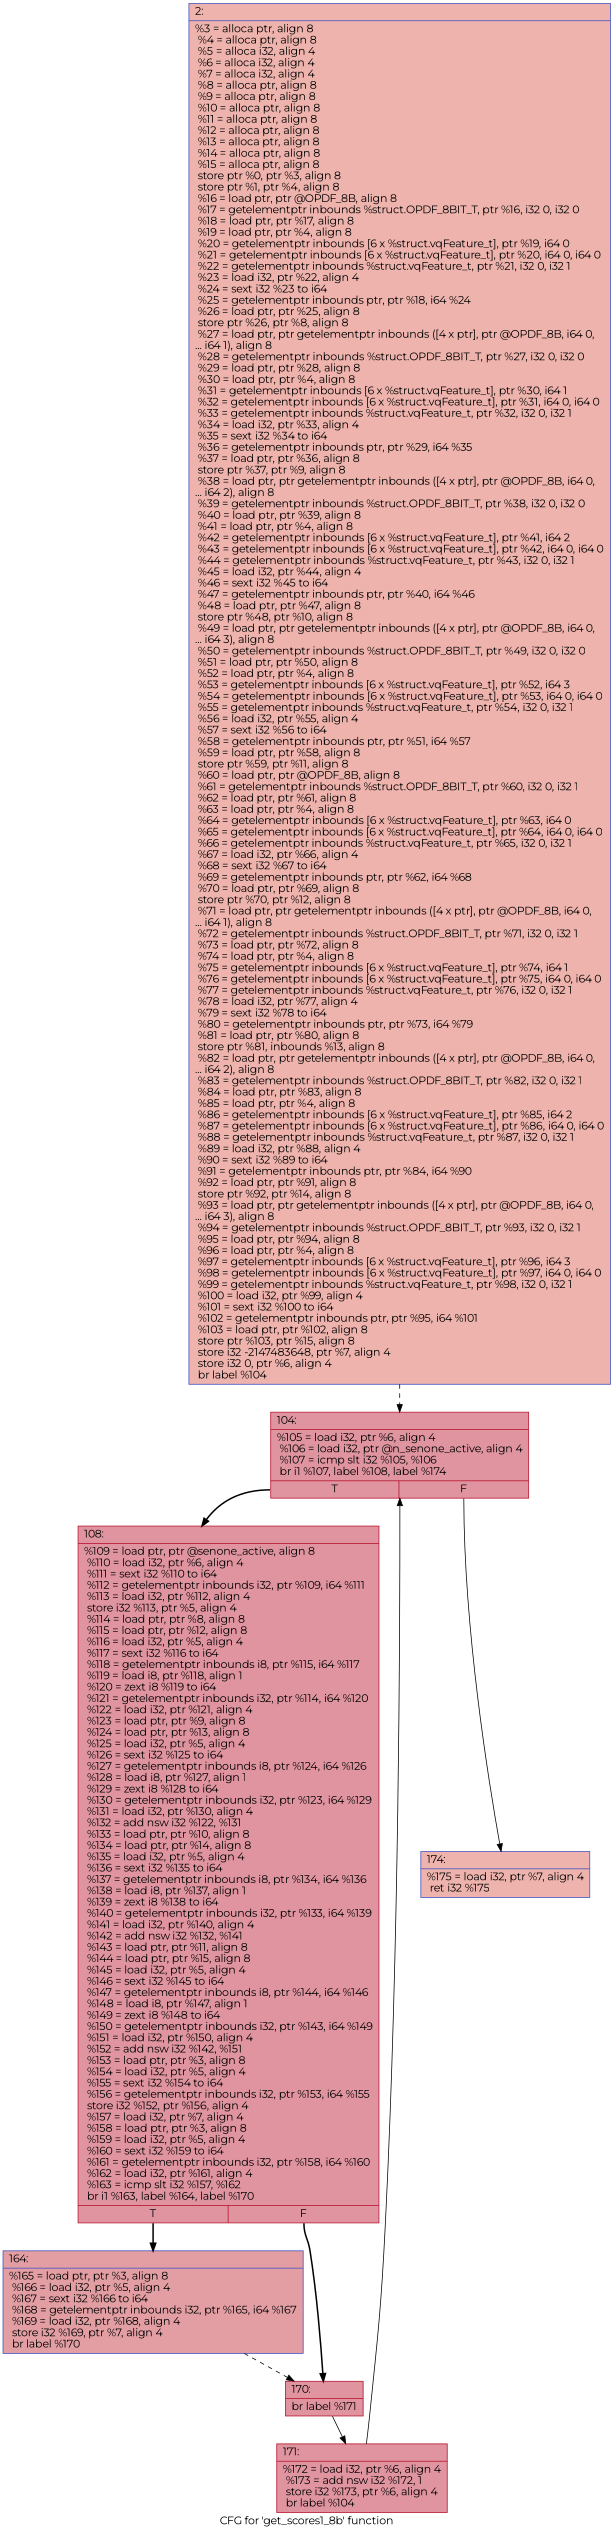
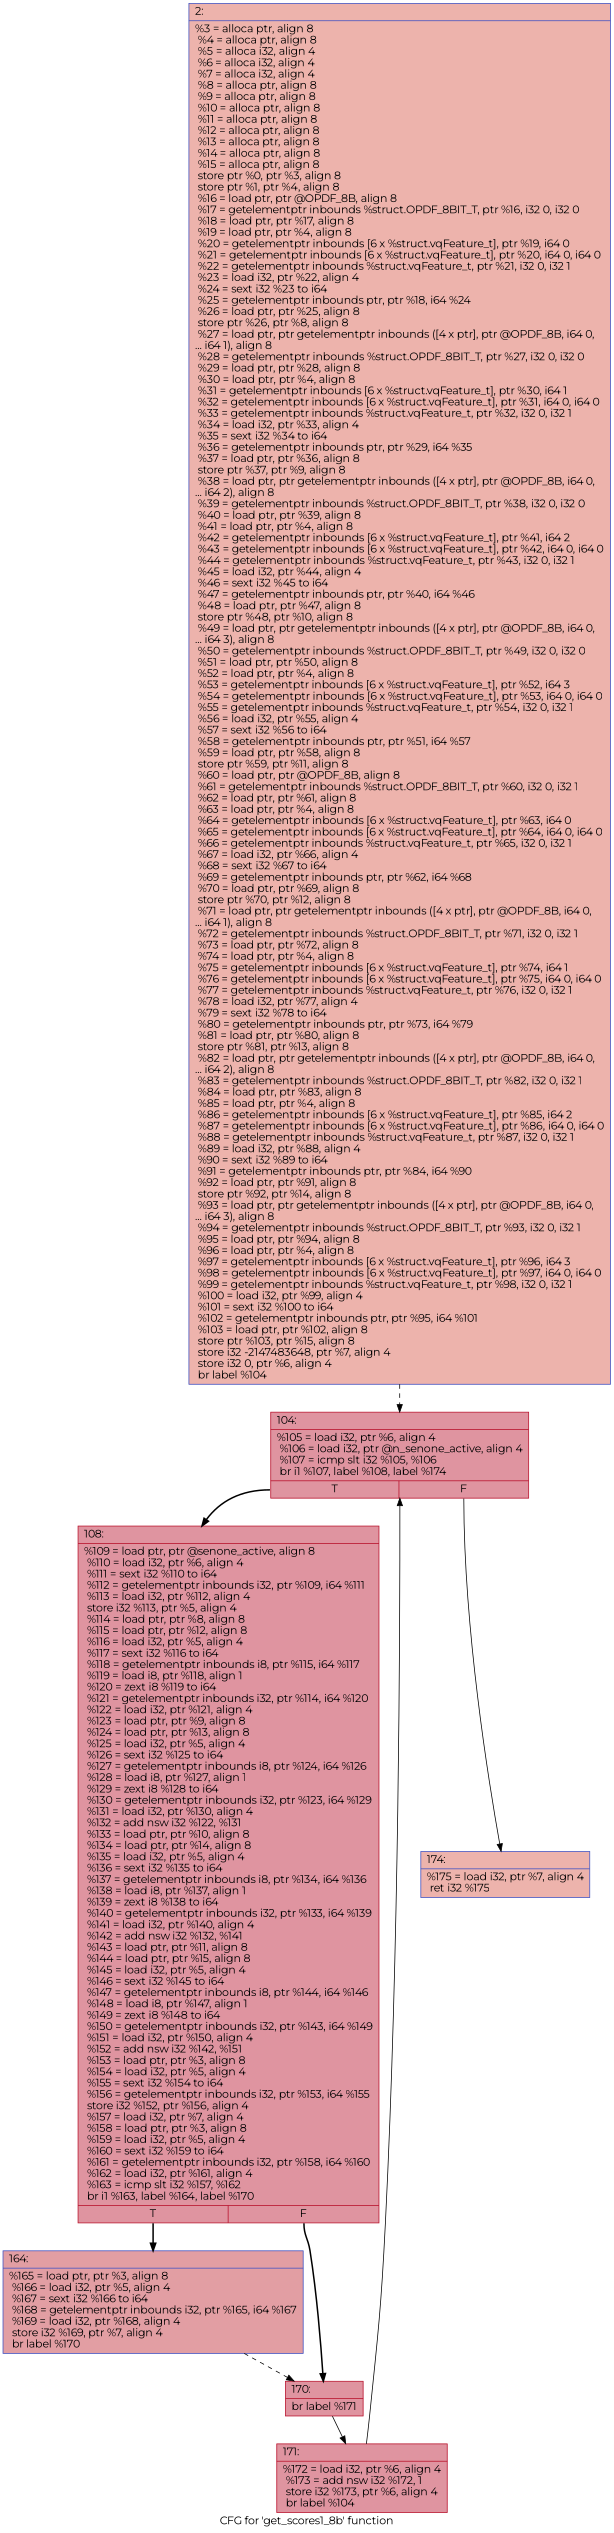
(290, 1047) -> (272, 1047)
